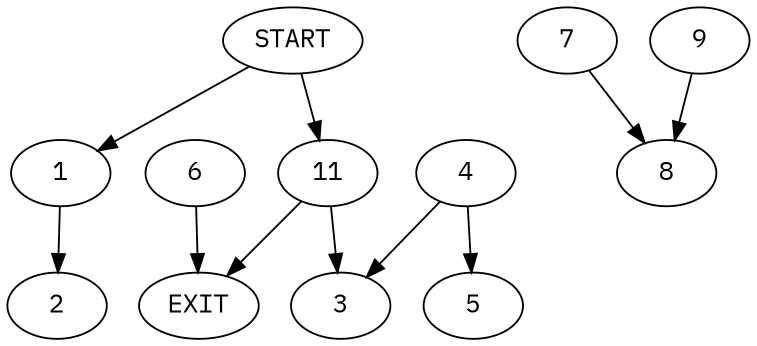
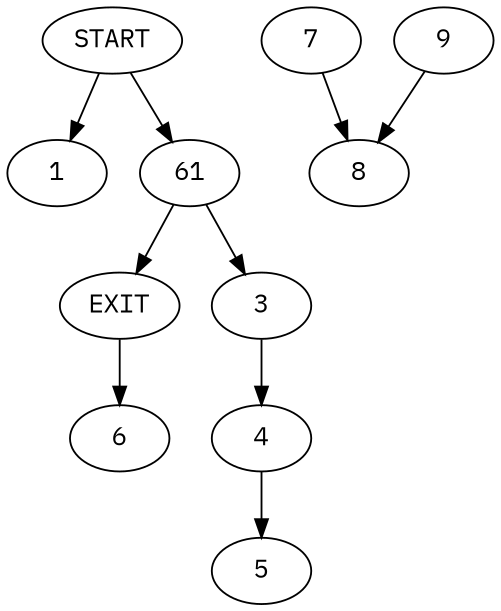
(328, 173) -> (190, 173)
(197, 230) -> (120, 363)
(410, 233) -> (262, 363)
(57, 306) -> none
